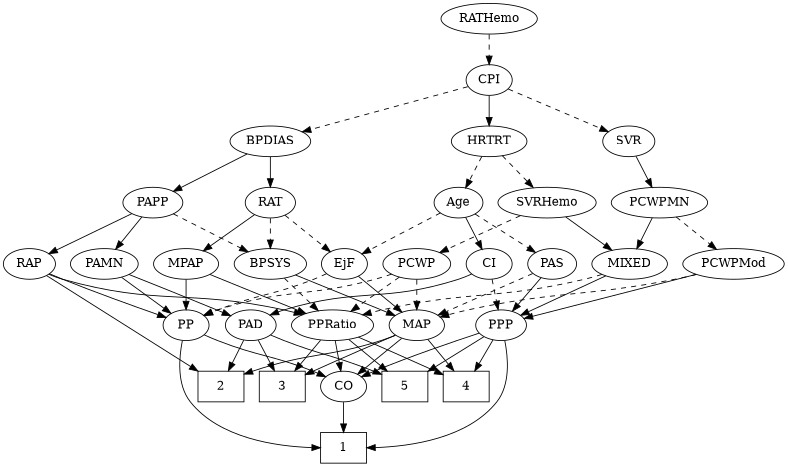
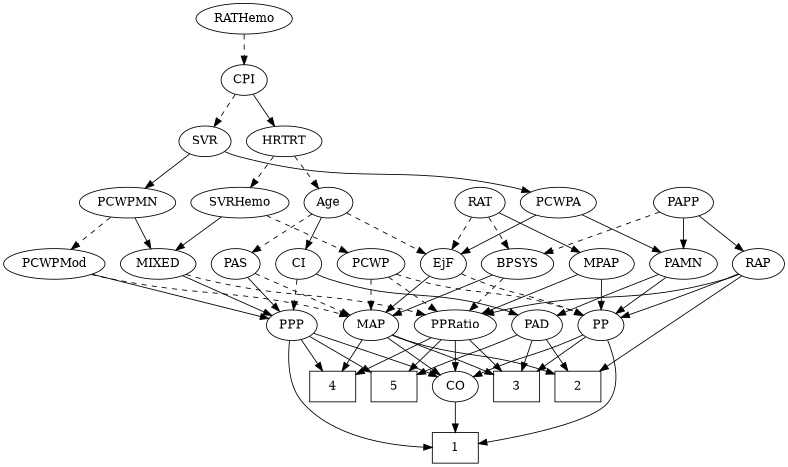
(270, 141) -> none
none -> (558, 203)
none -> (565, 351)
